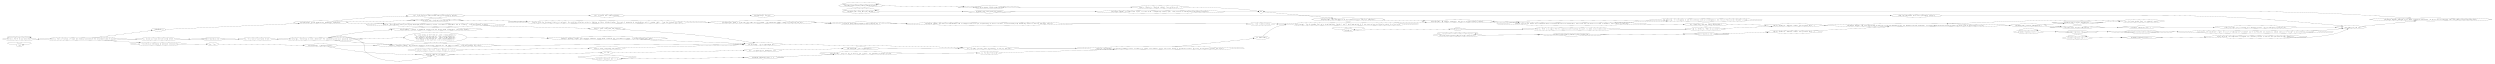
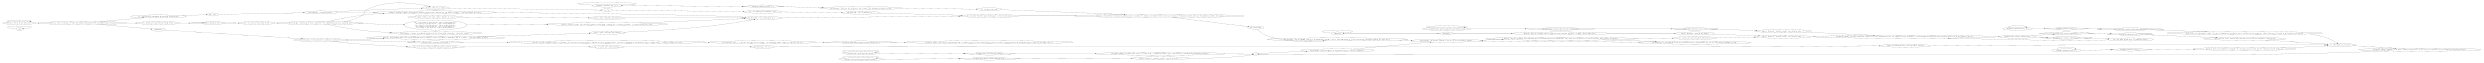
(1261, 24) -> none
(435, 55) -> (435, 8)
